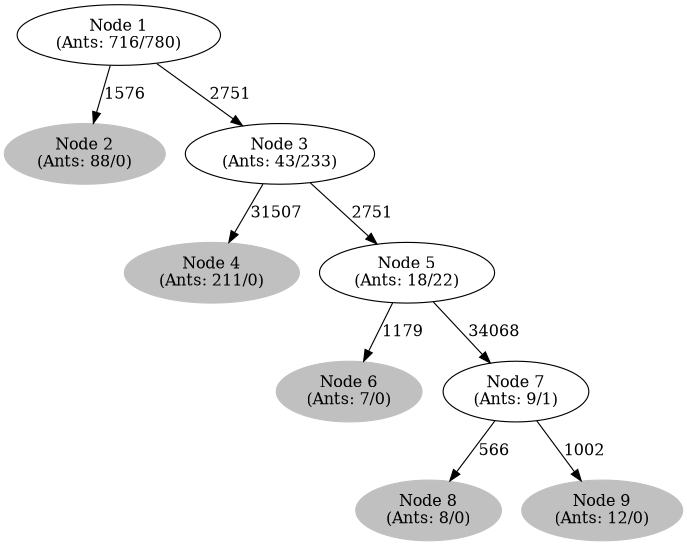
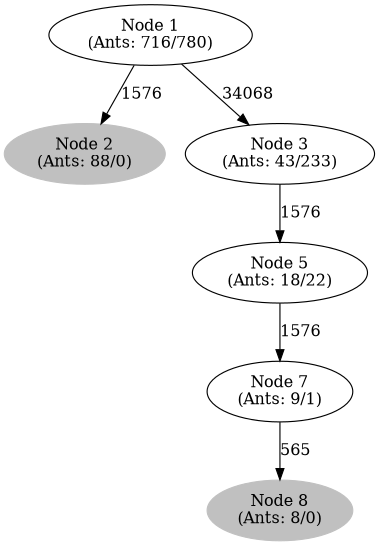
(231, 94) -> (248, 94)
(372, 213) -> (301, 213)
(212, 273) -> none
(494, 332) -> (301, 332)
(349, 392) -> none
(494, 451) -> (296, 451)
(602, 510) -> none
